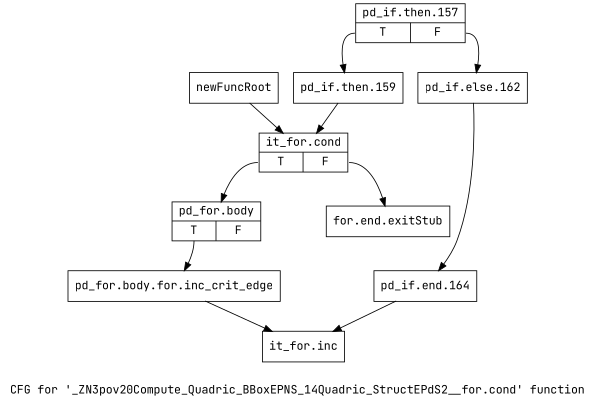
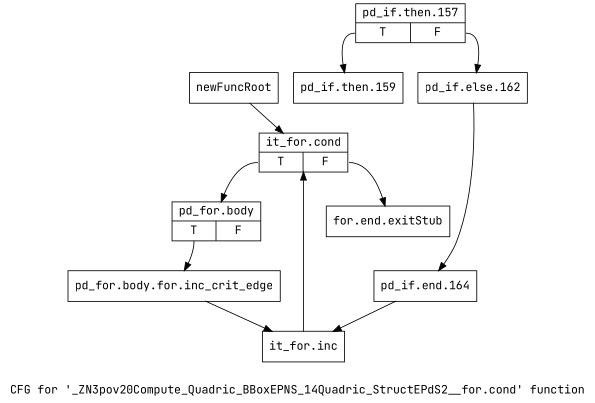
(330, 115) -> (303, 256)
